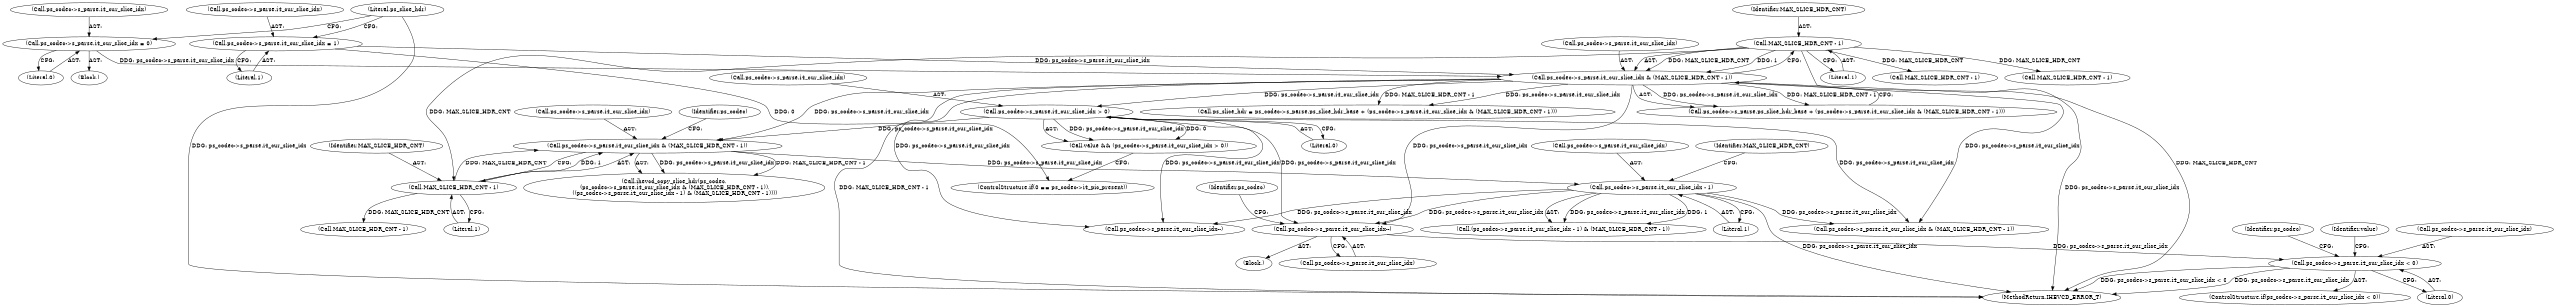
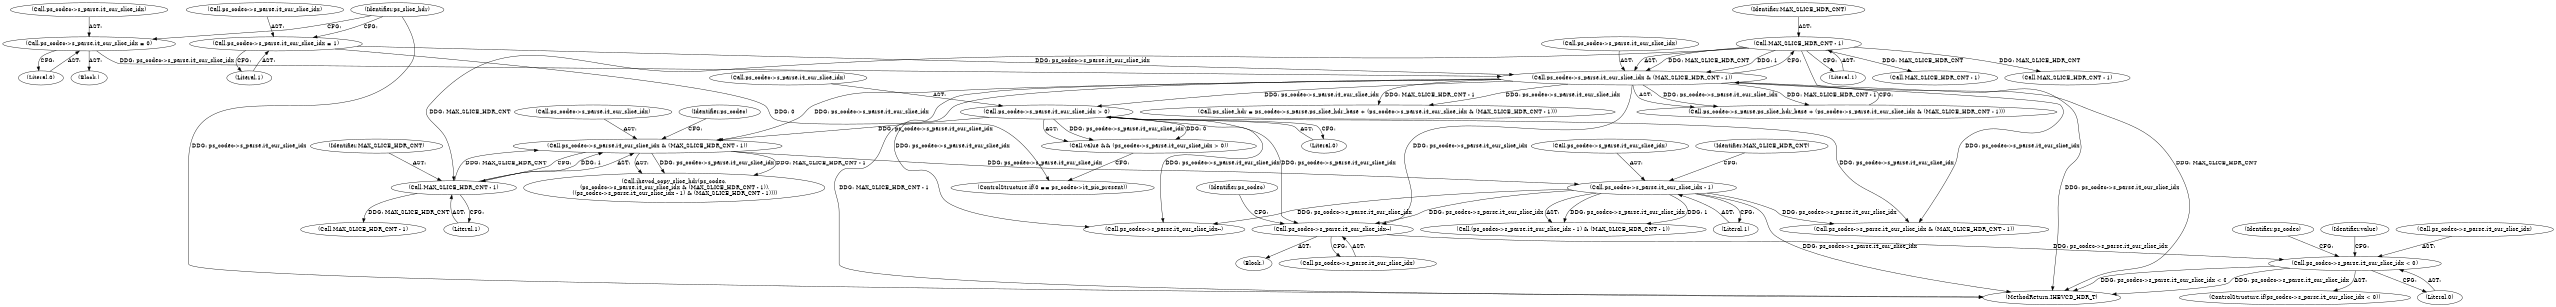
(397, 10) -> (397, 10)
(2052, 298) -> (2052, 298)
